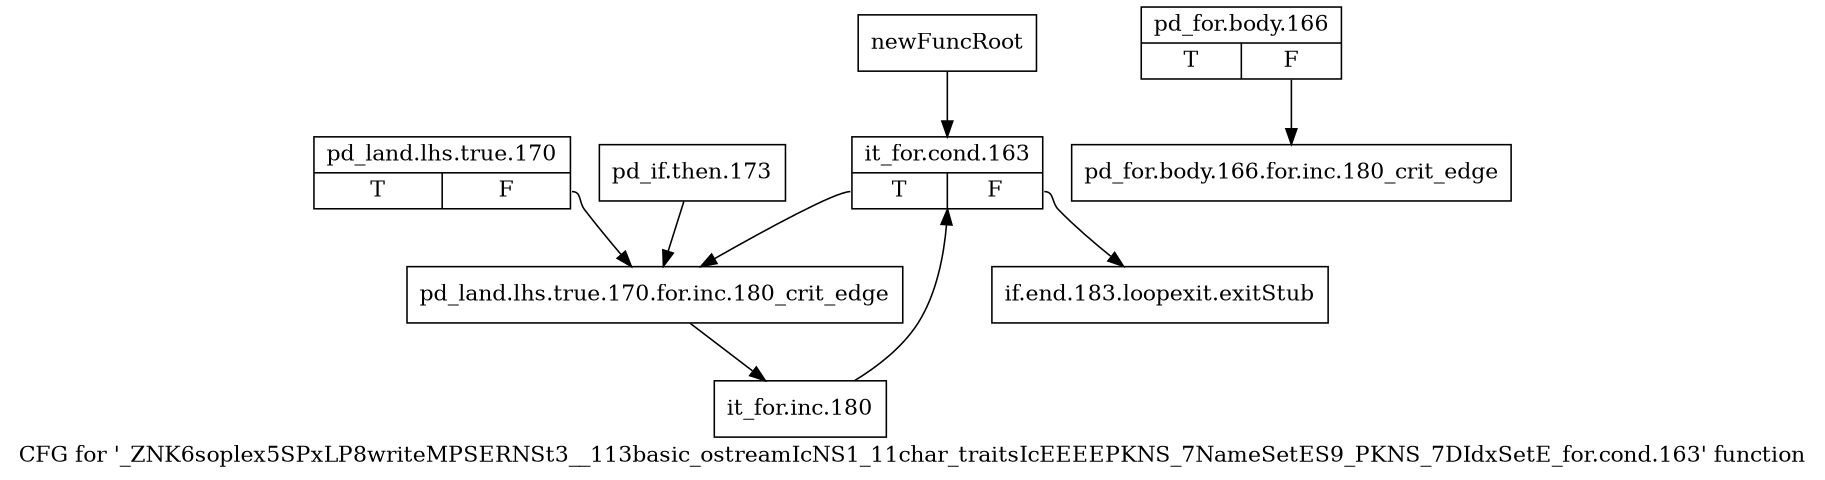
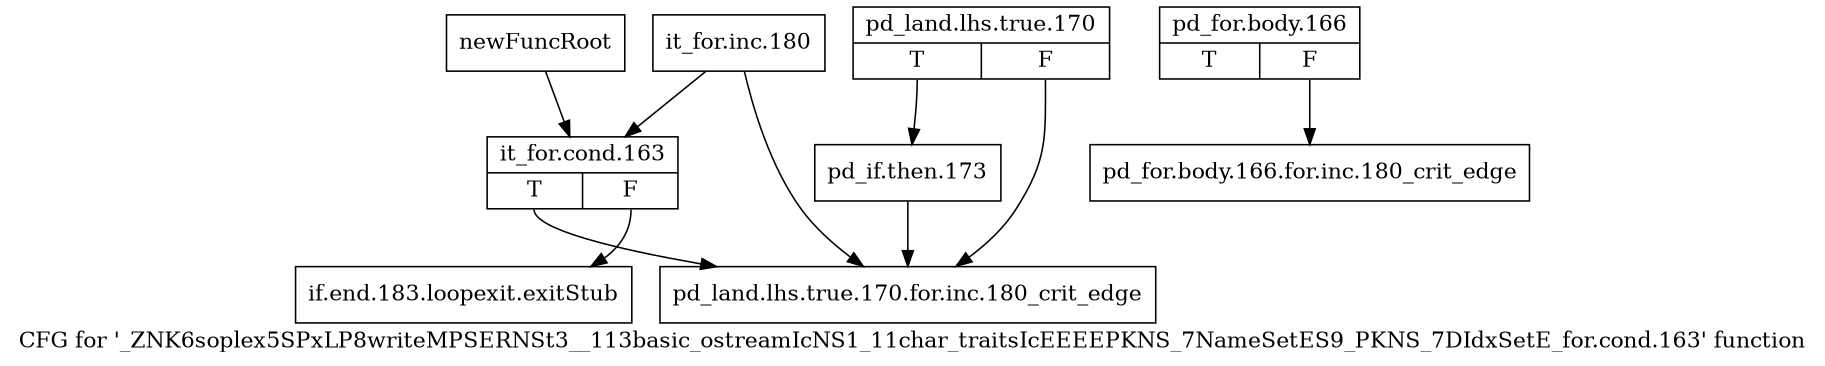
none -> (916, 104)
(721, 347) -> (780, 174)
